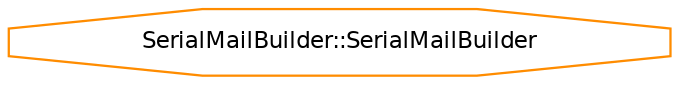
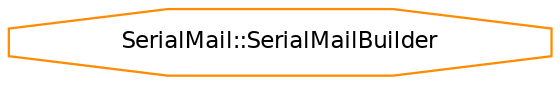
(340, 42) -> (280, 42)
